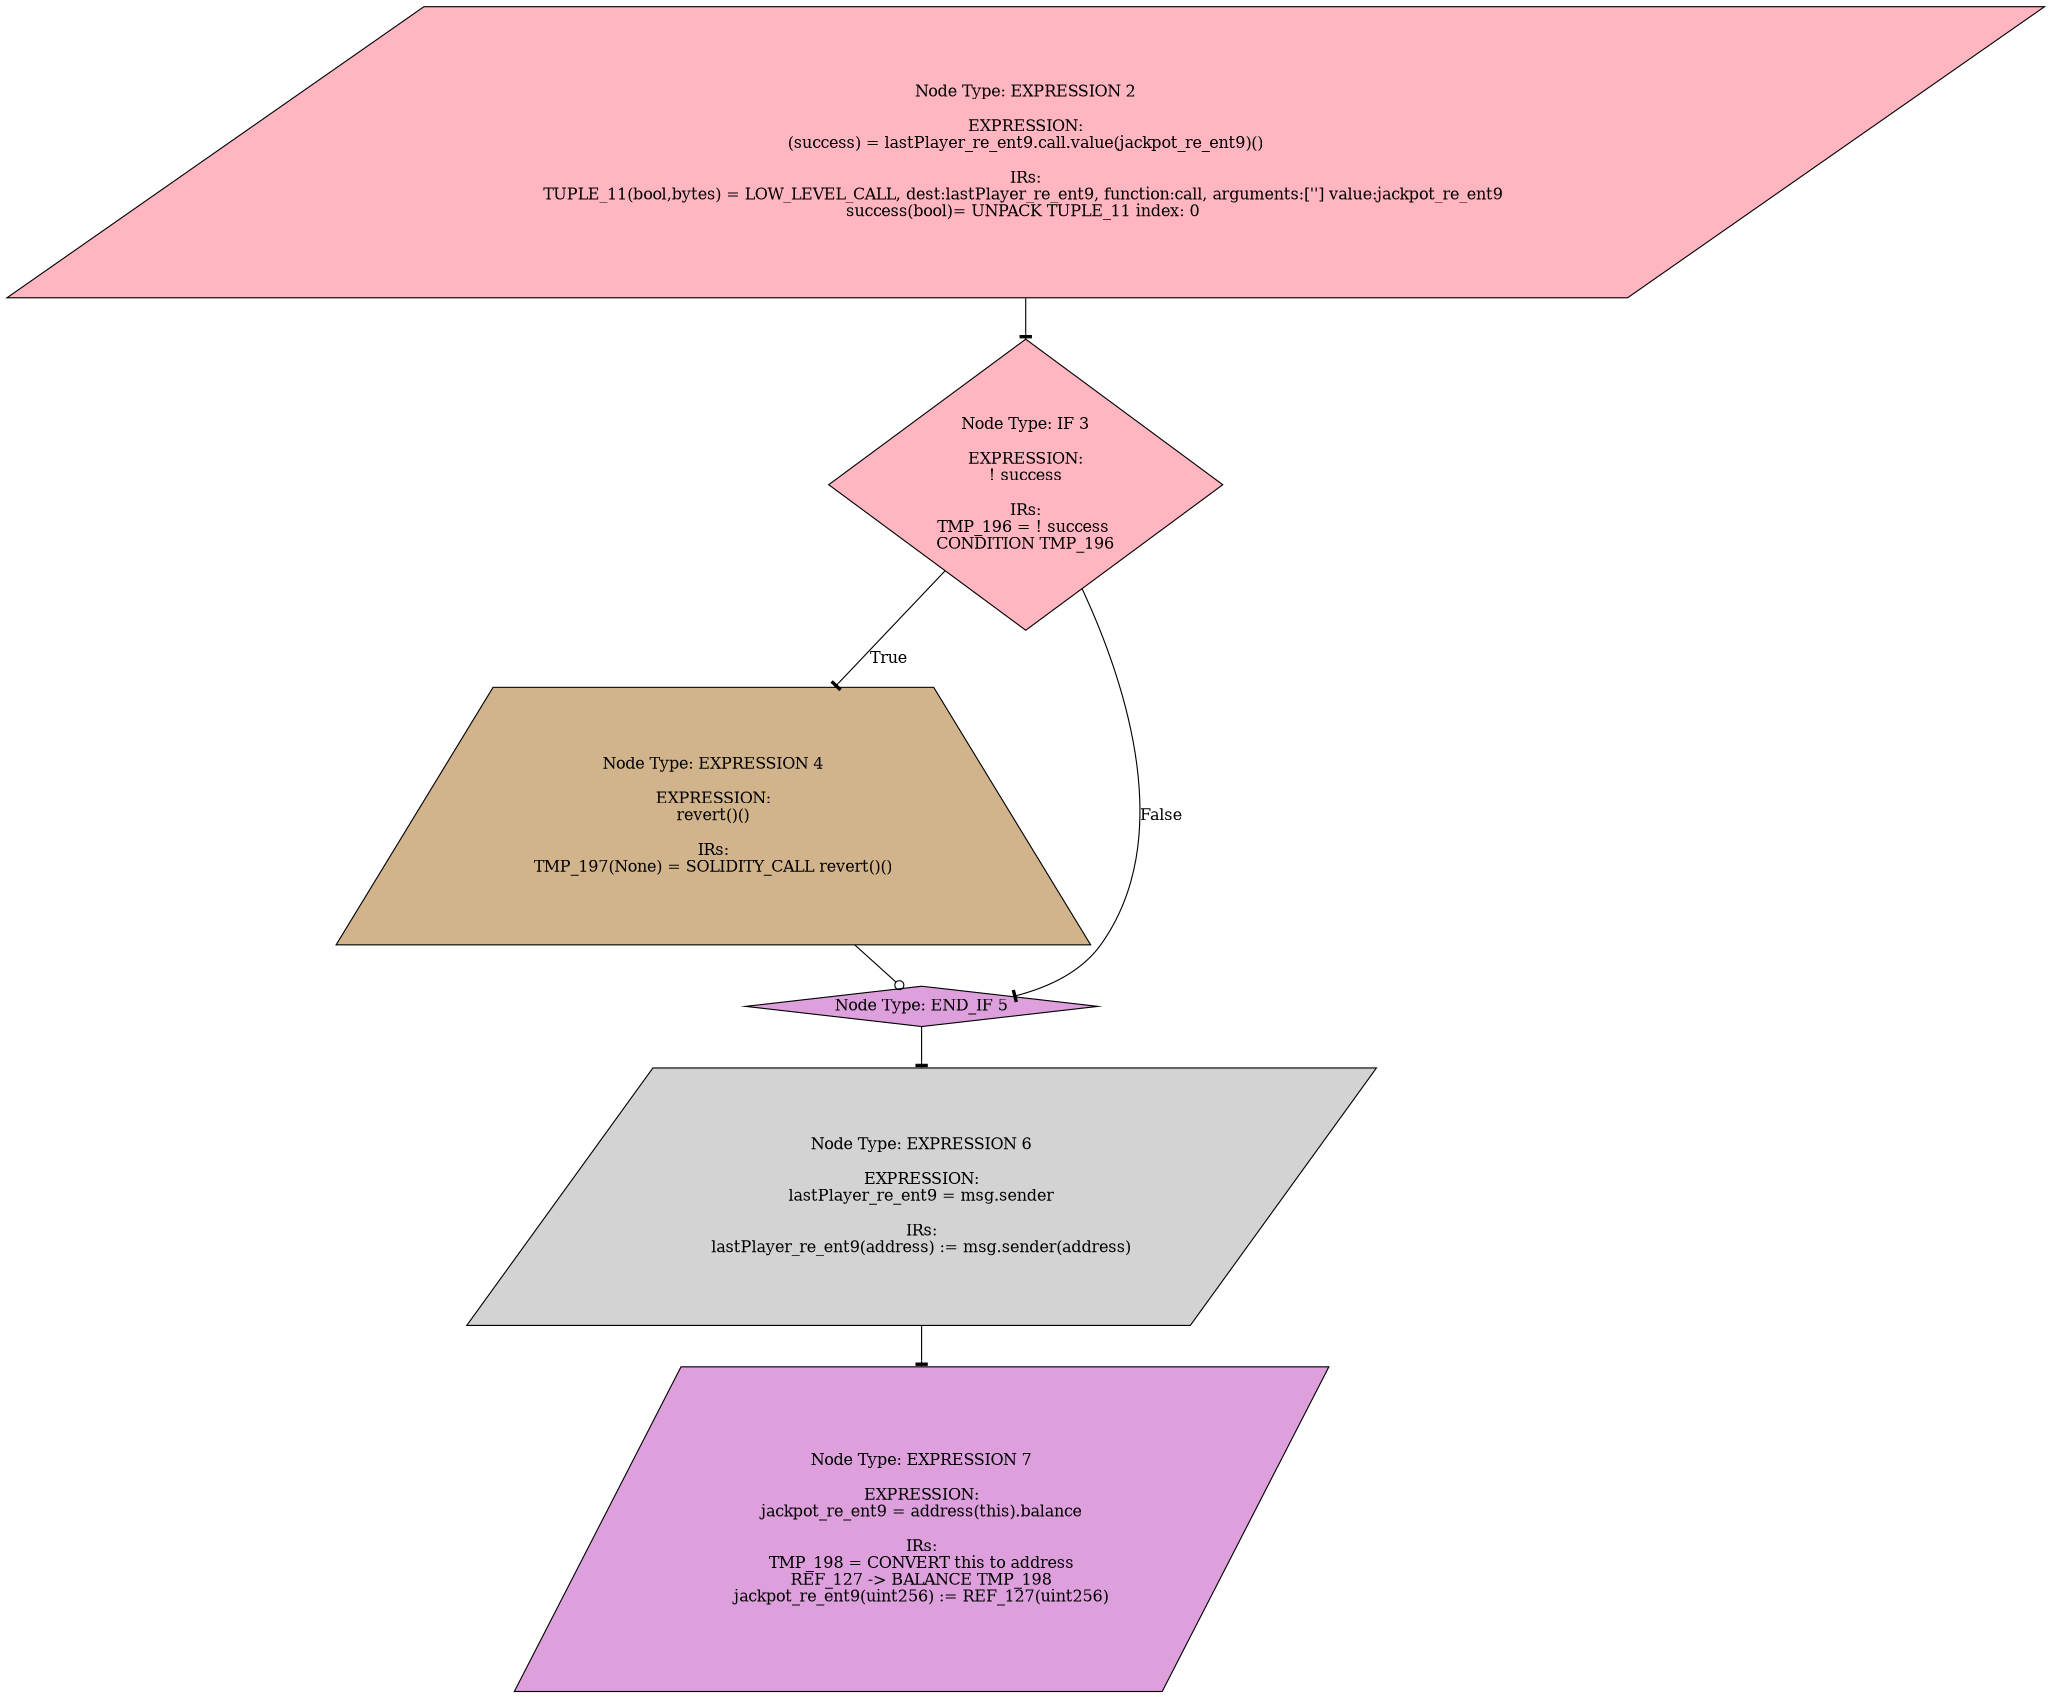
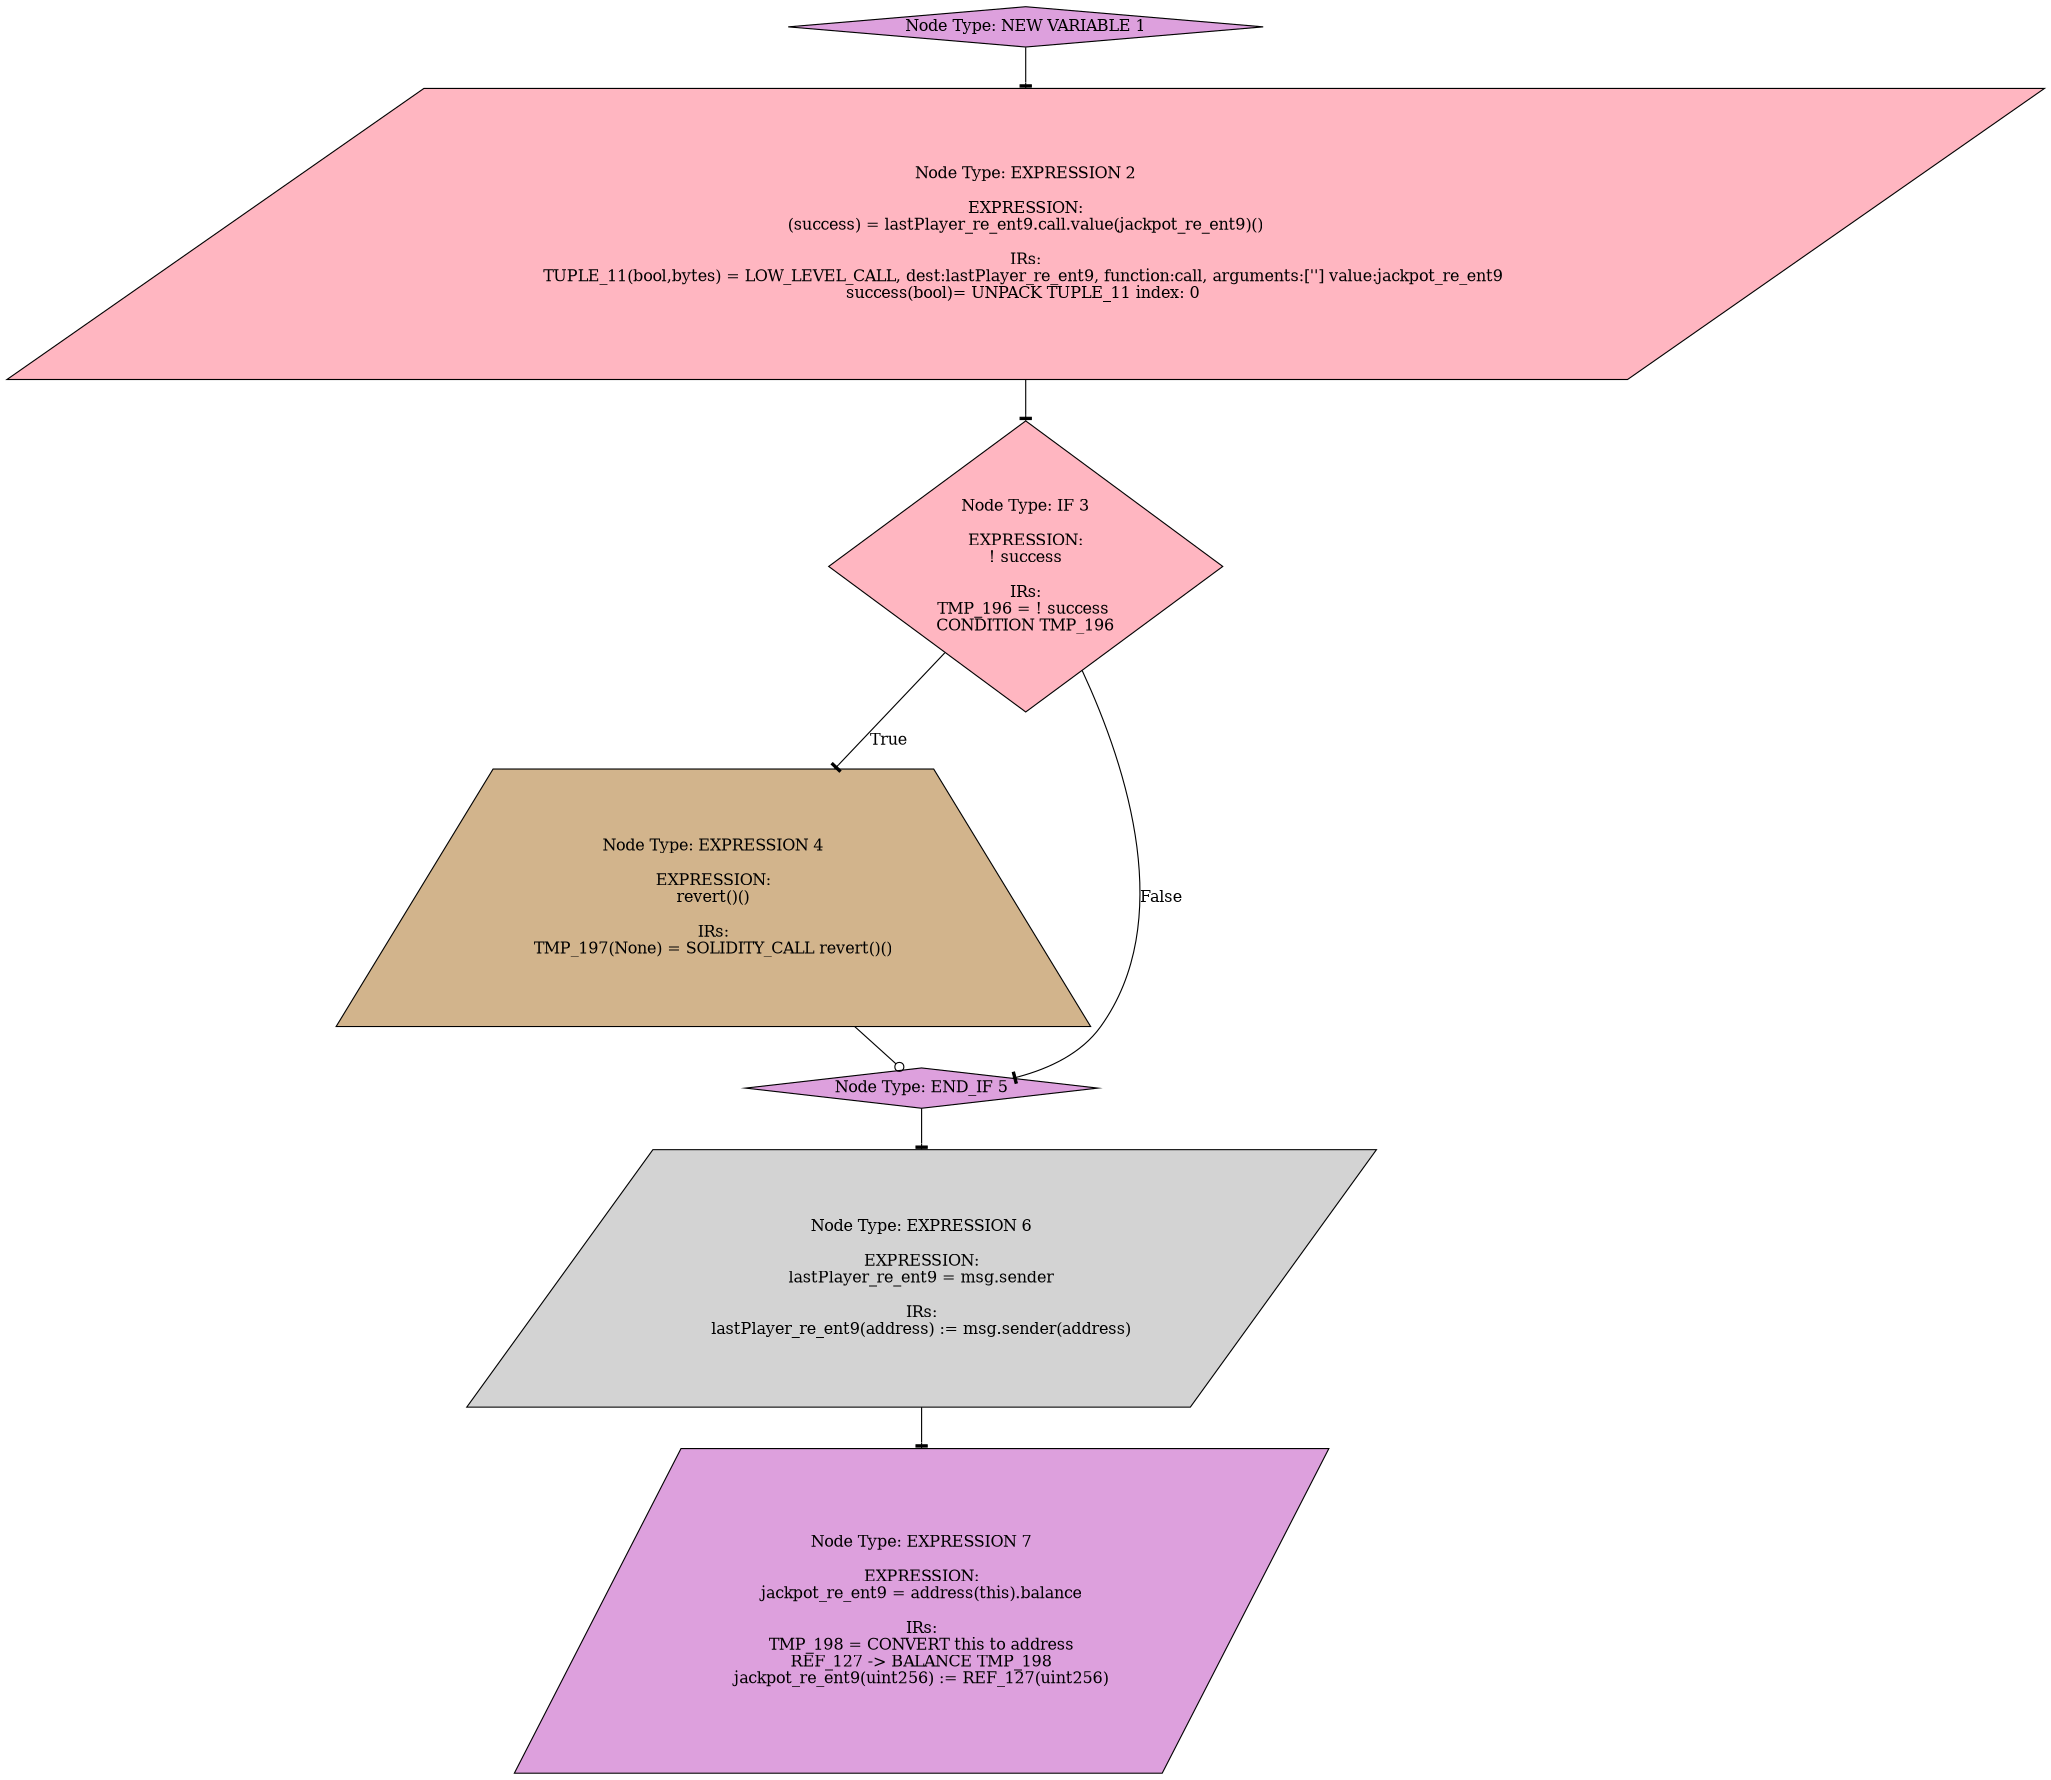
none -> (1026, 27)
